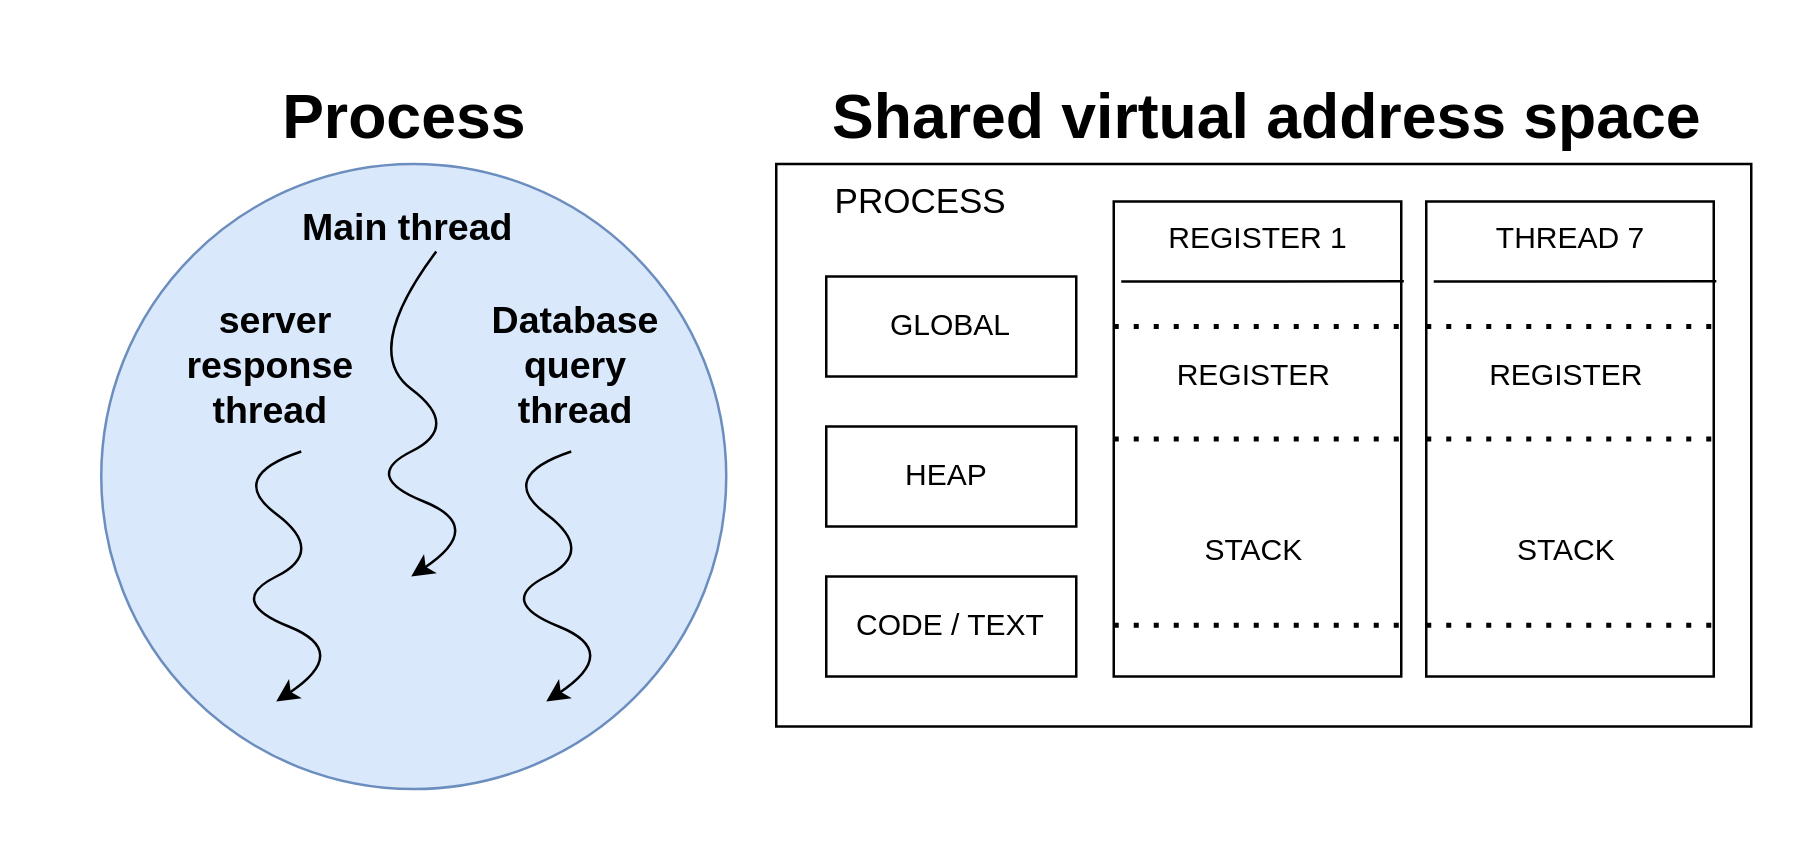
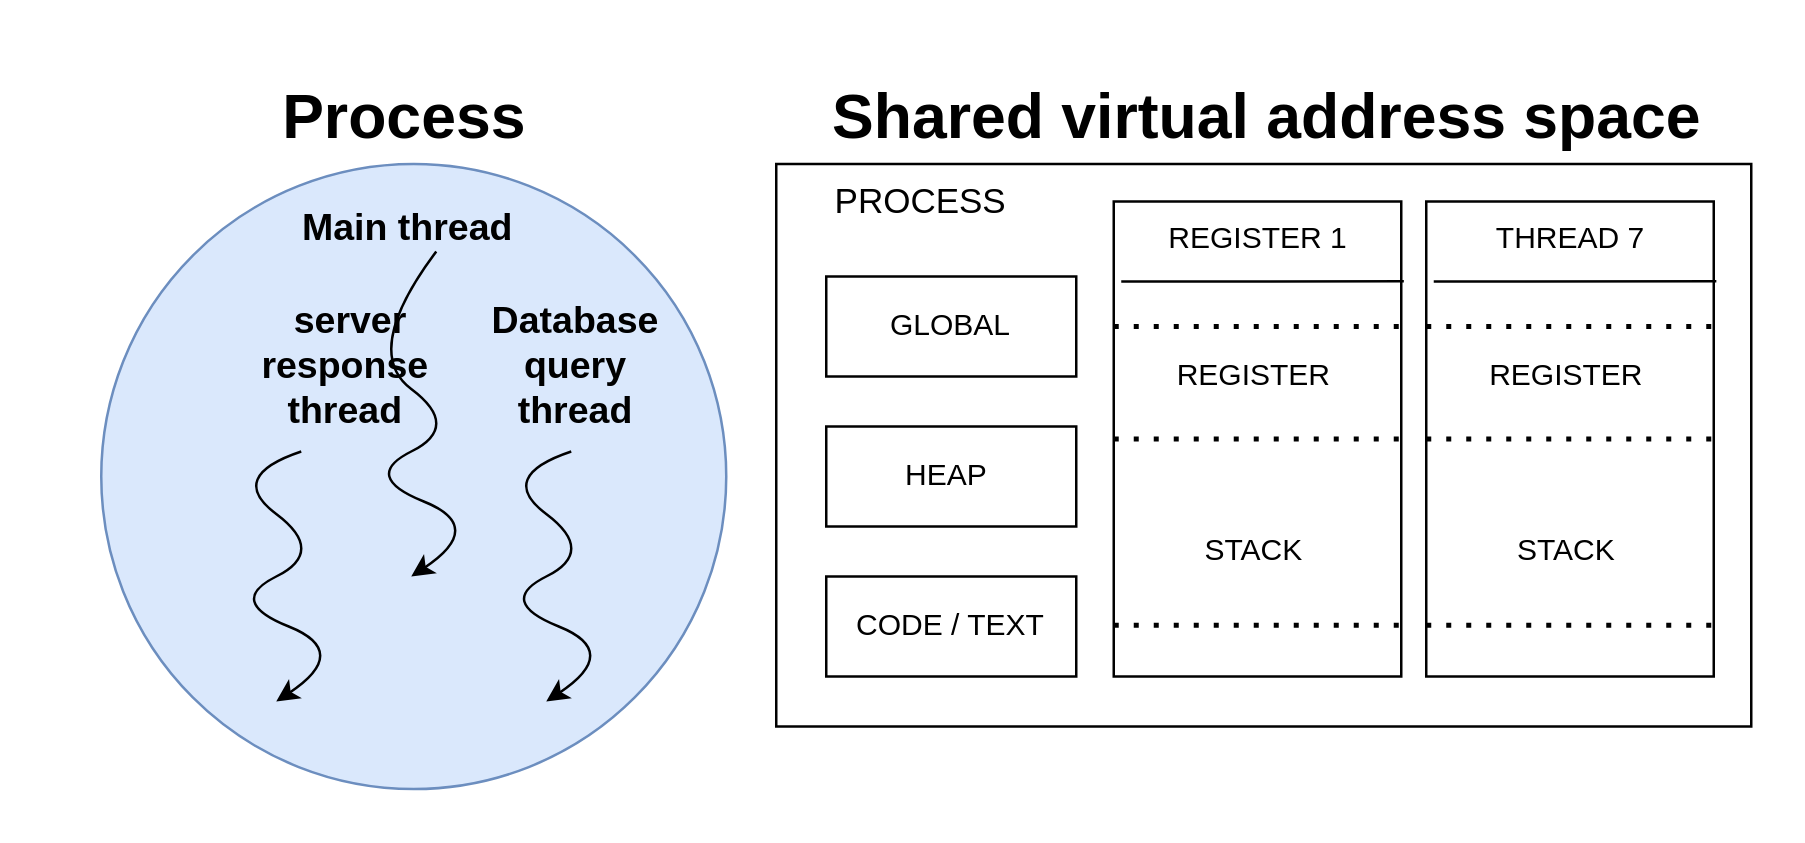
(276, 364) -> (351, 364)
